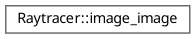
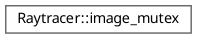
(98, 19) -> (98, 19)
